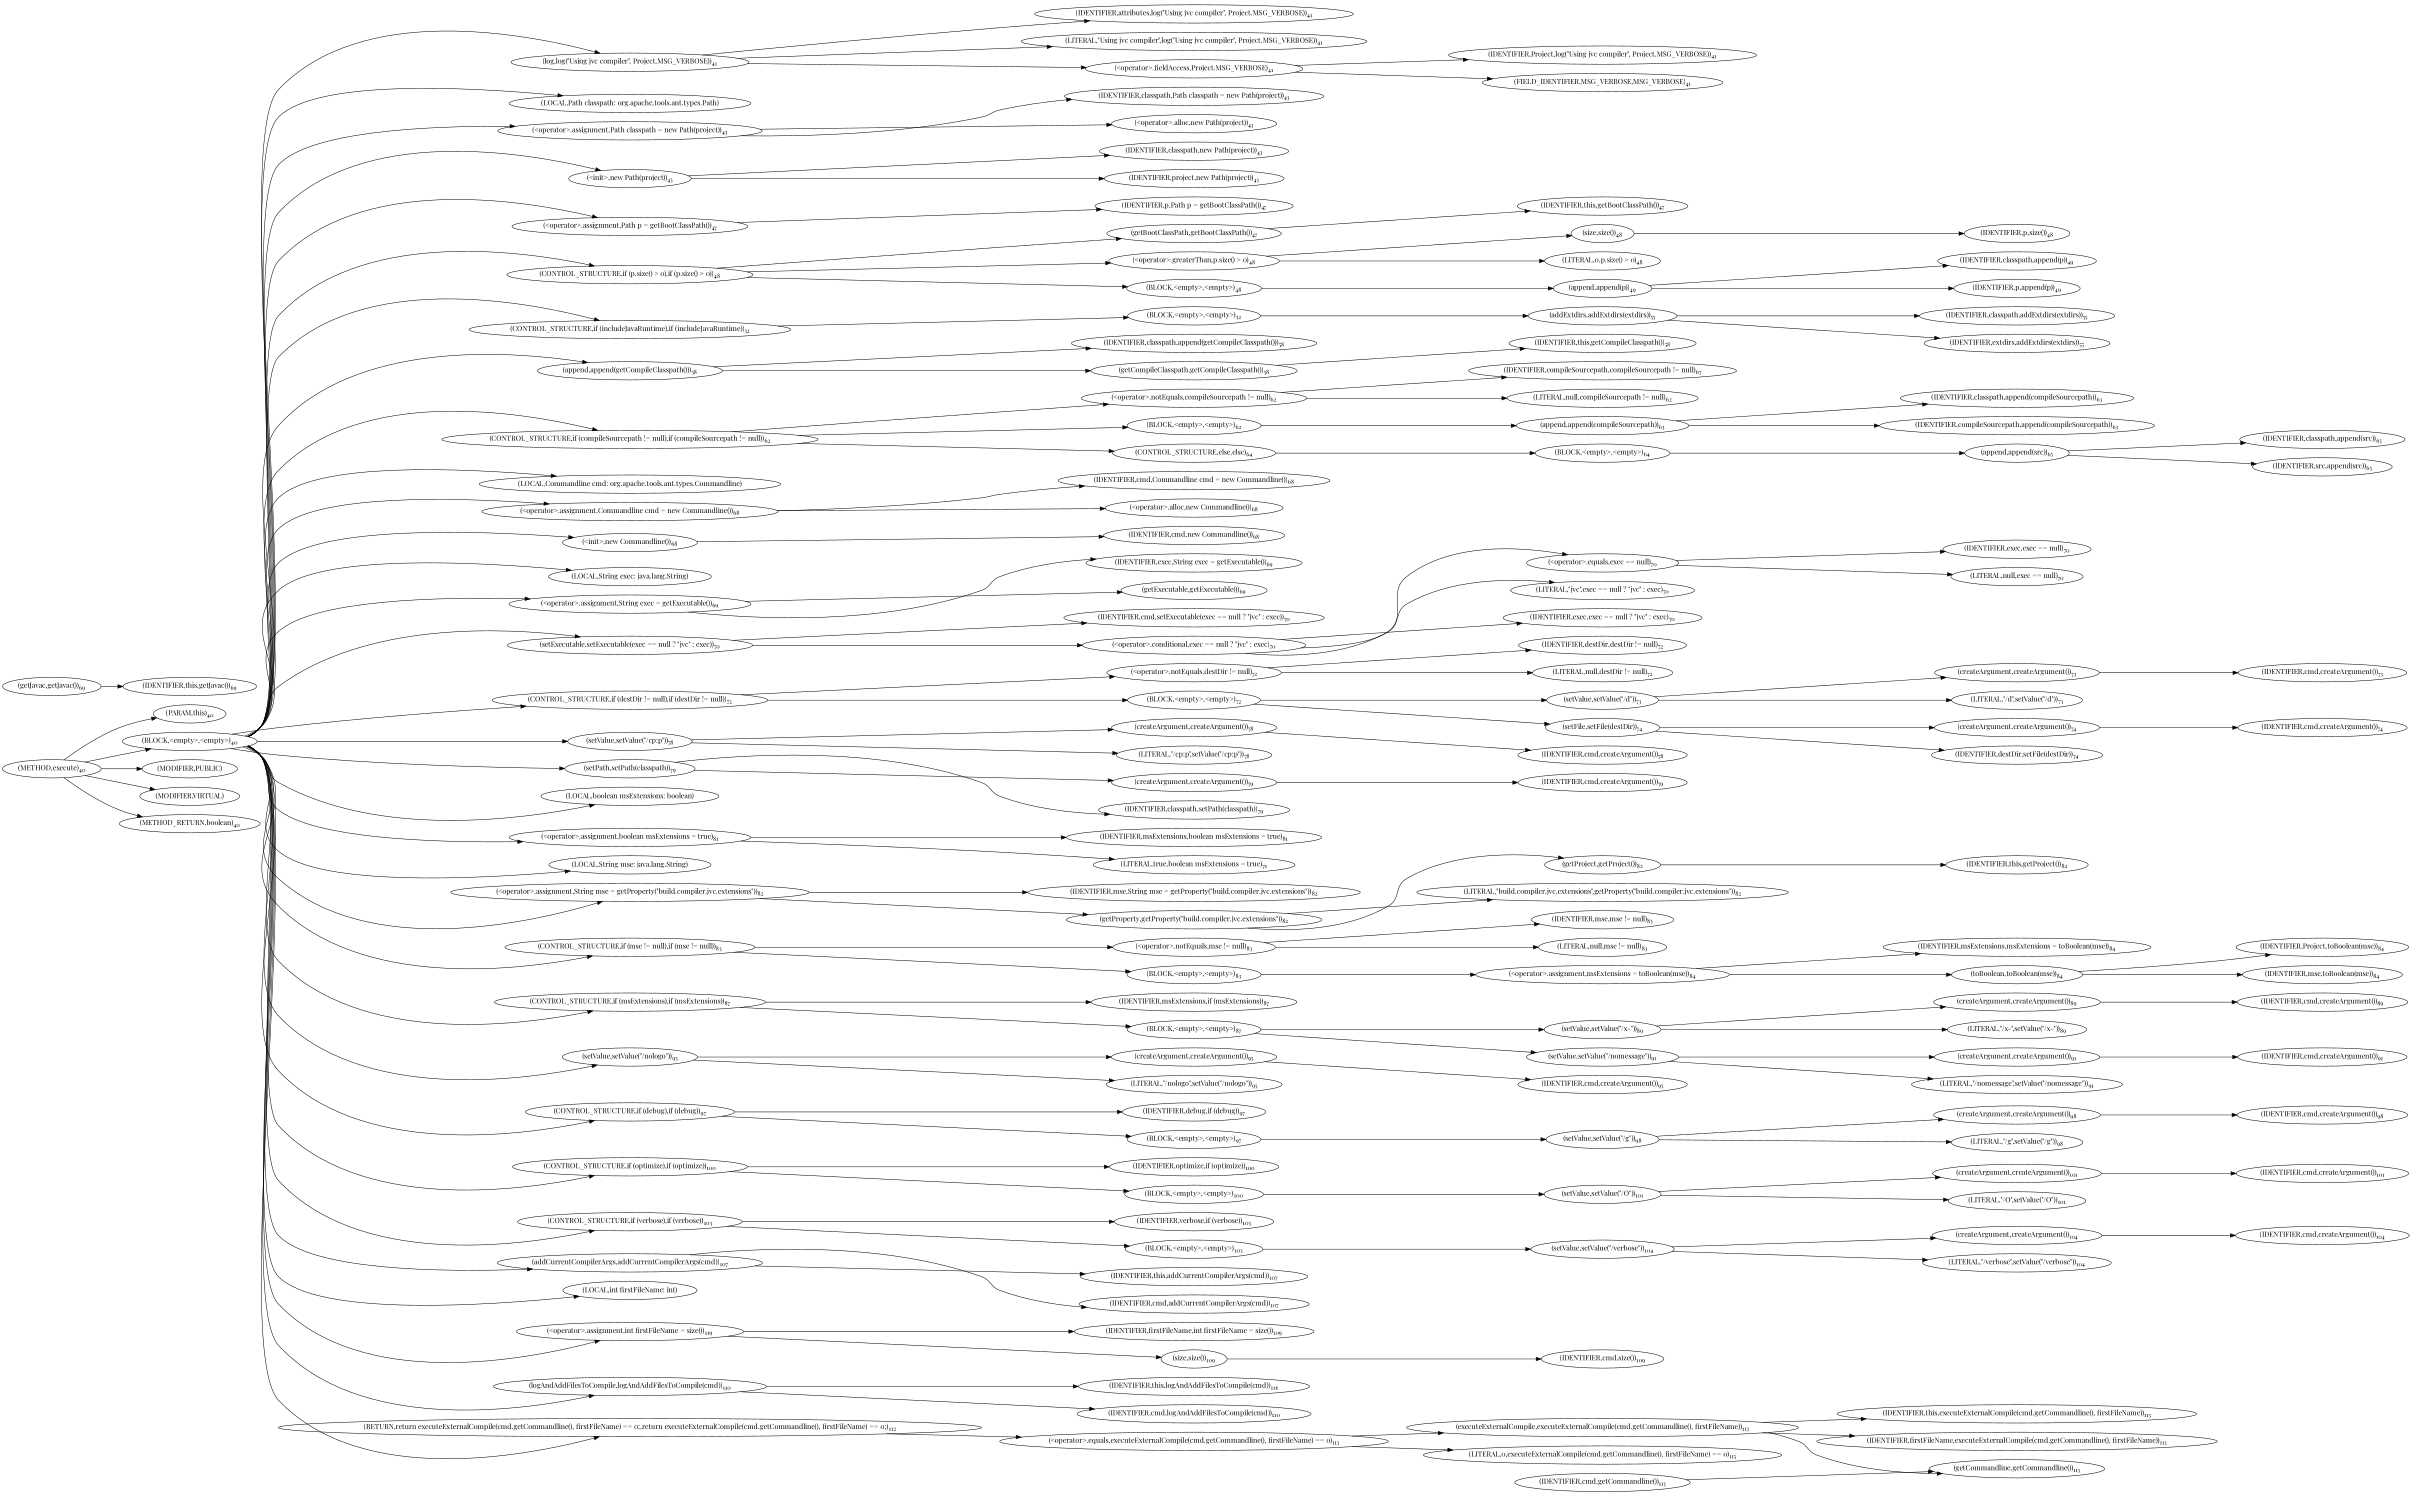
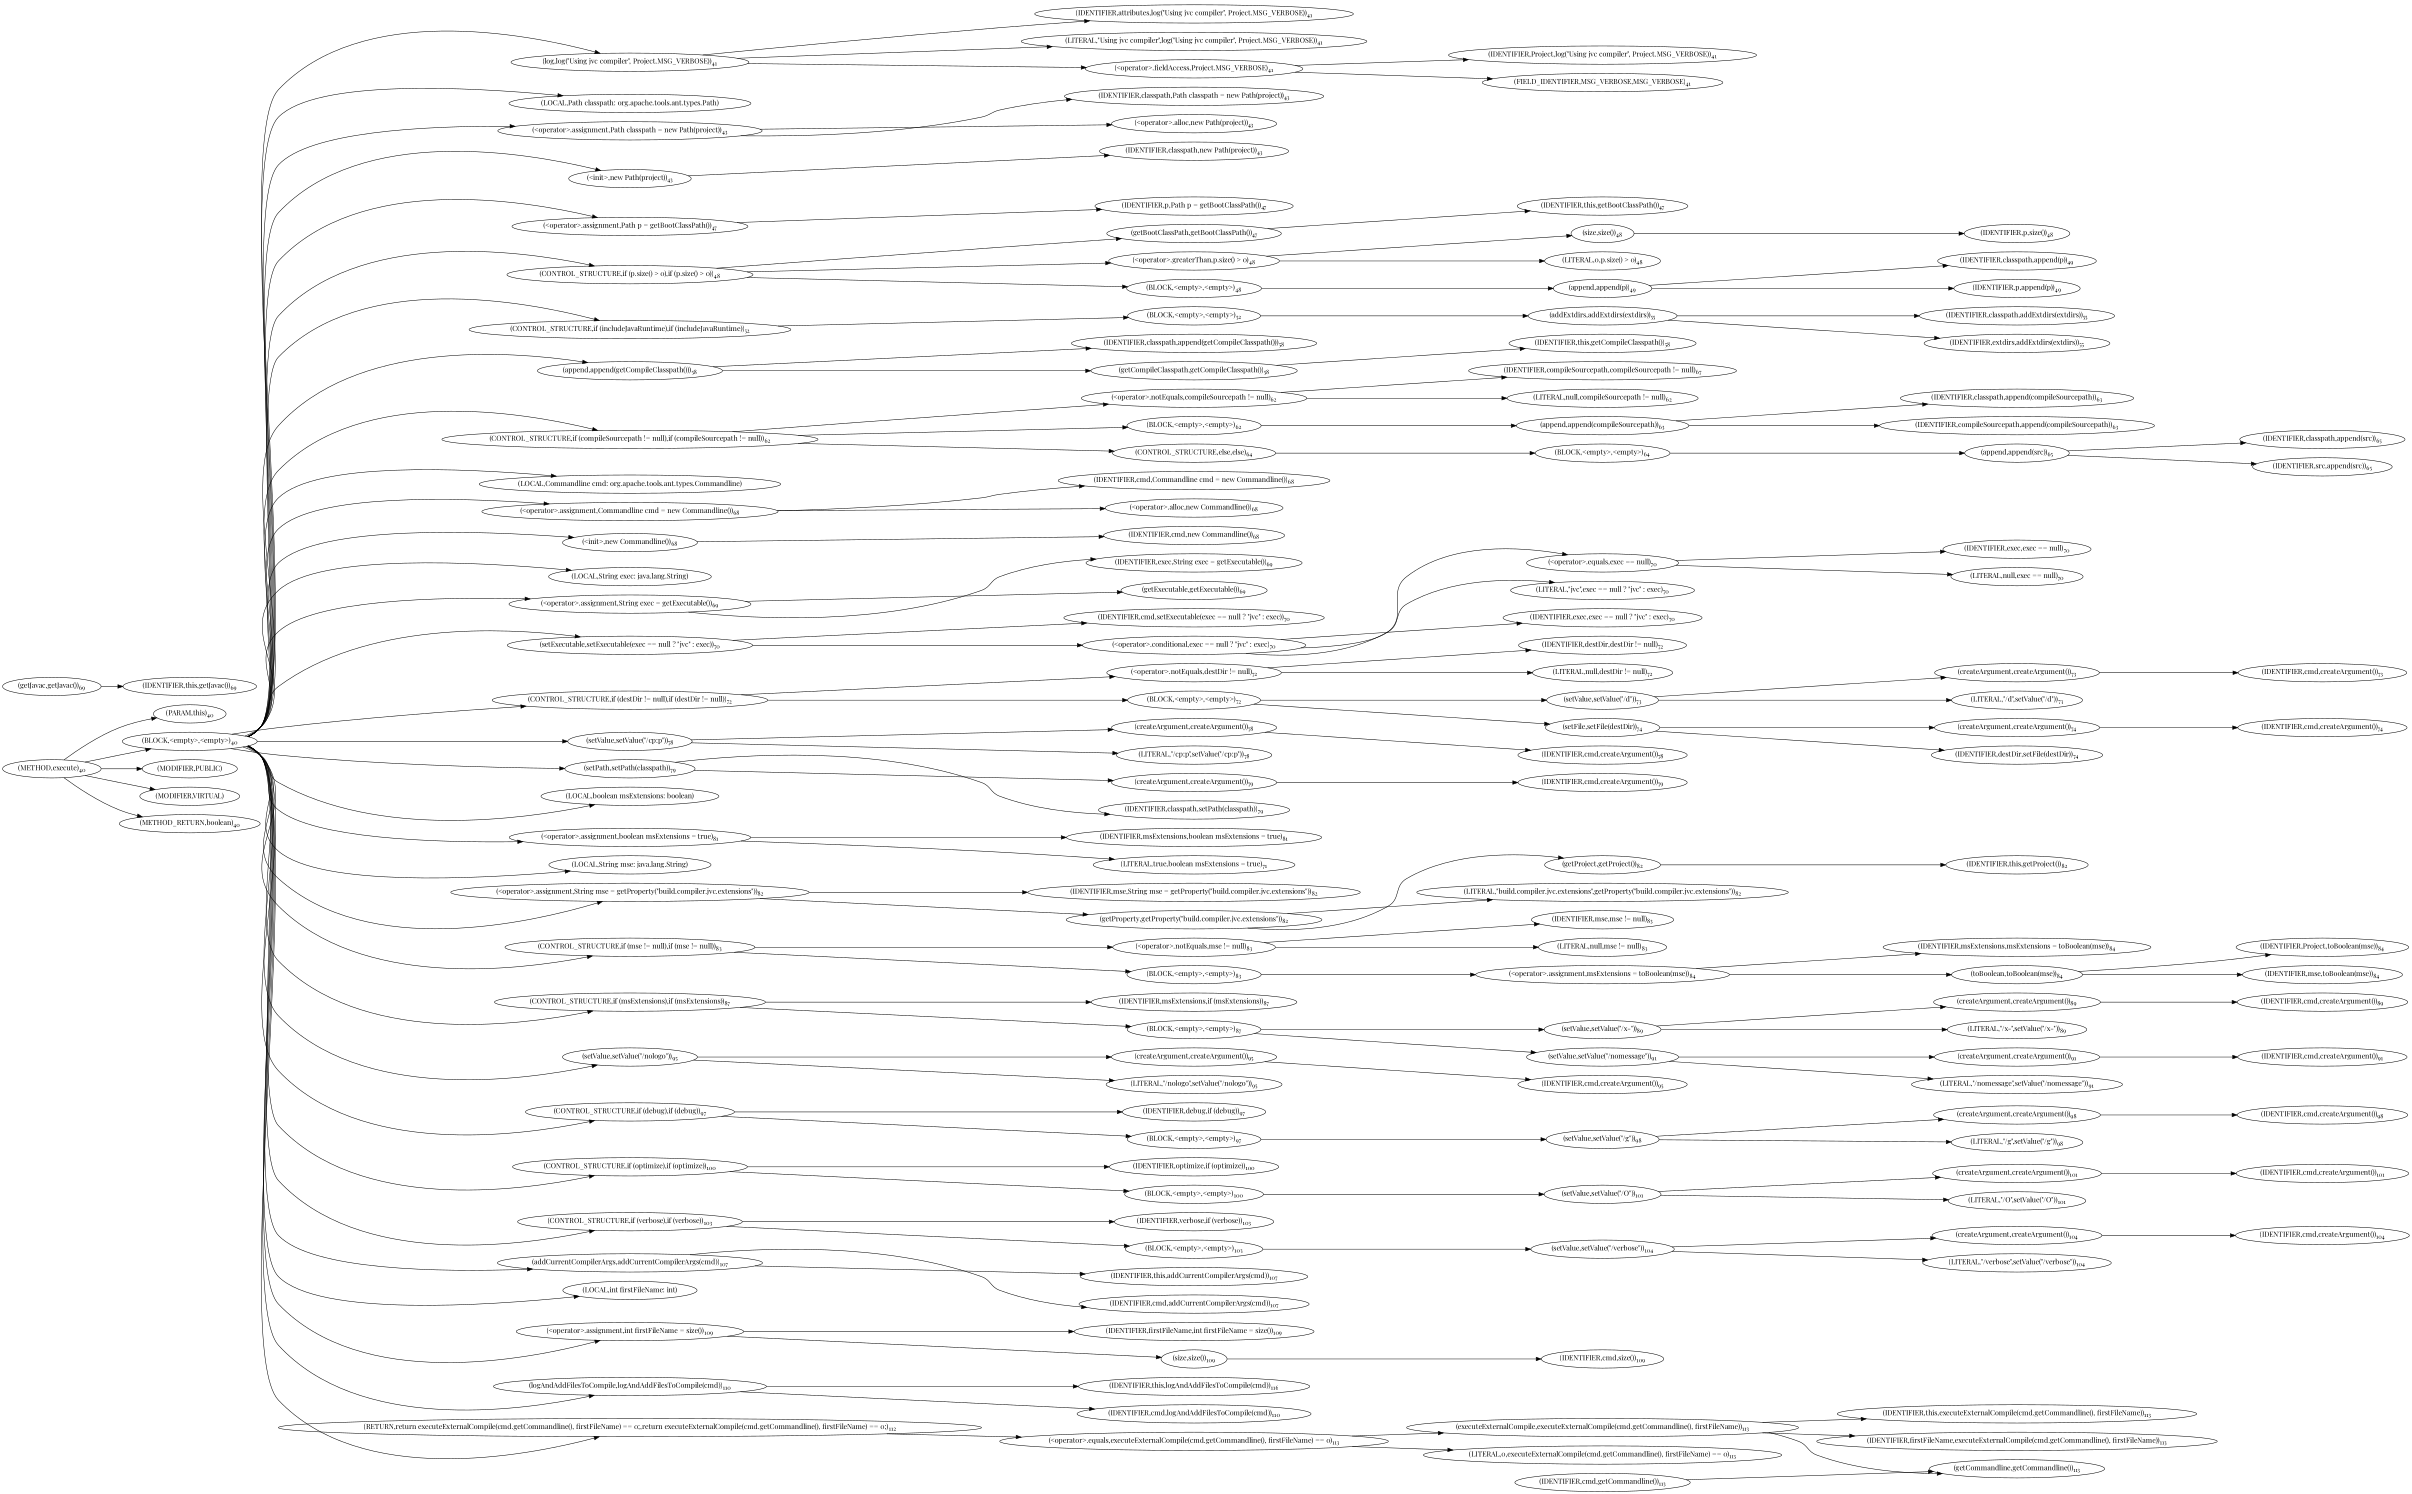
(1194, 179) -> none
(709, 1331) -> (709, 1331)
